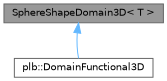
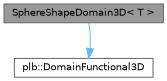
(77, 46) -> (90, 36)
